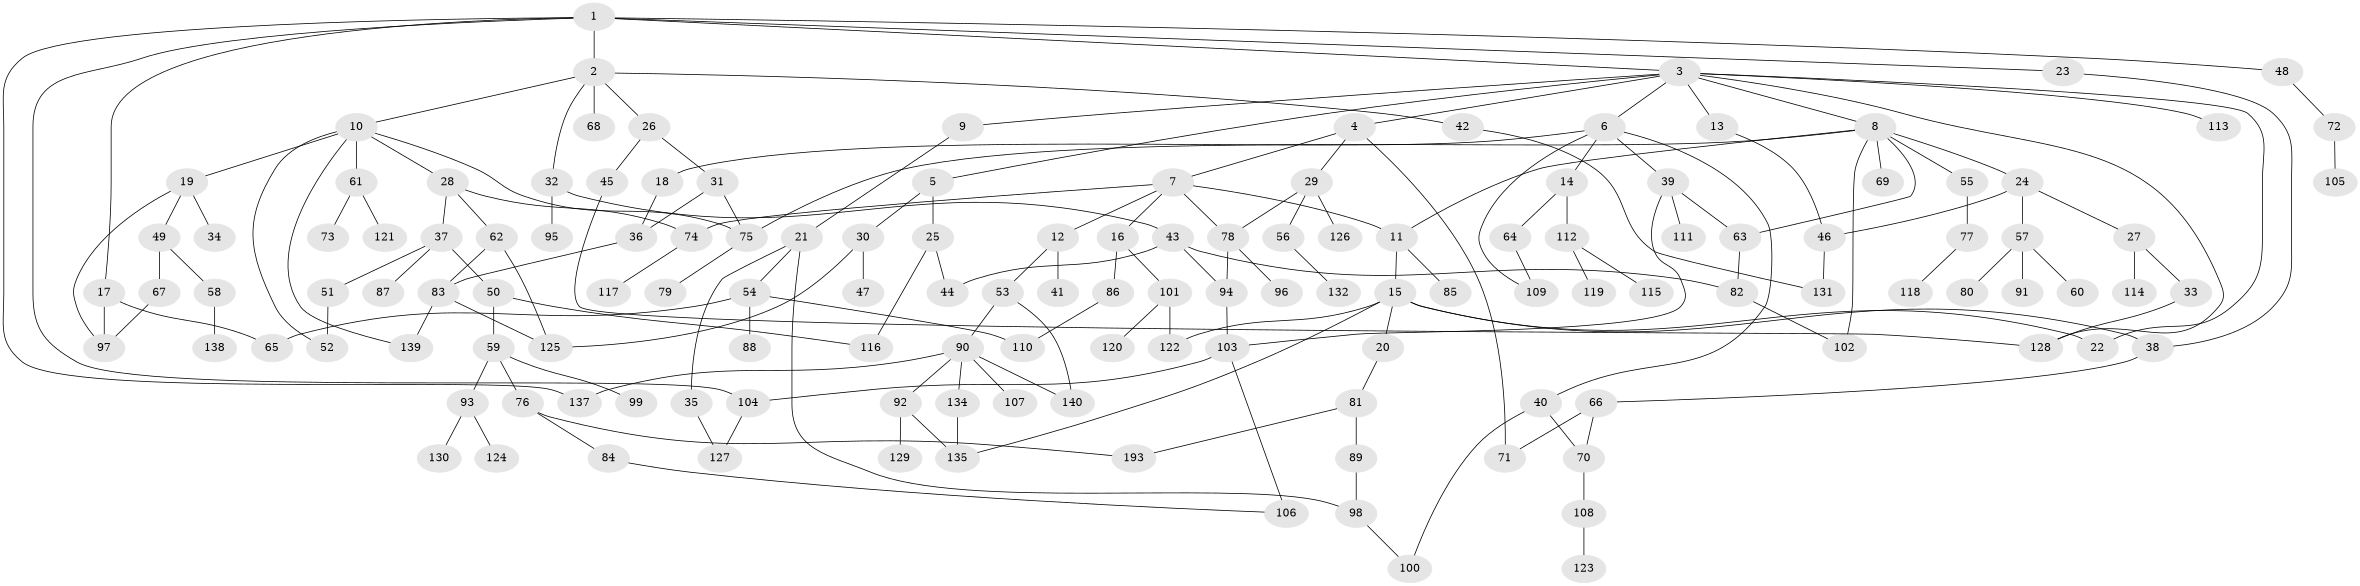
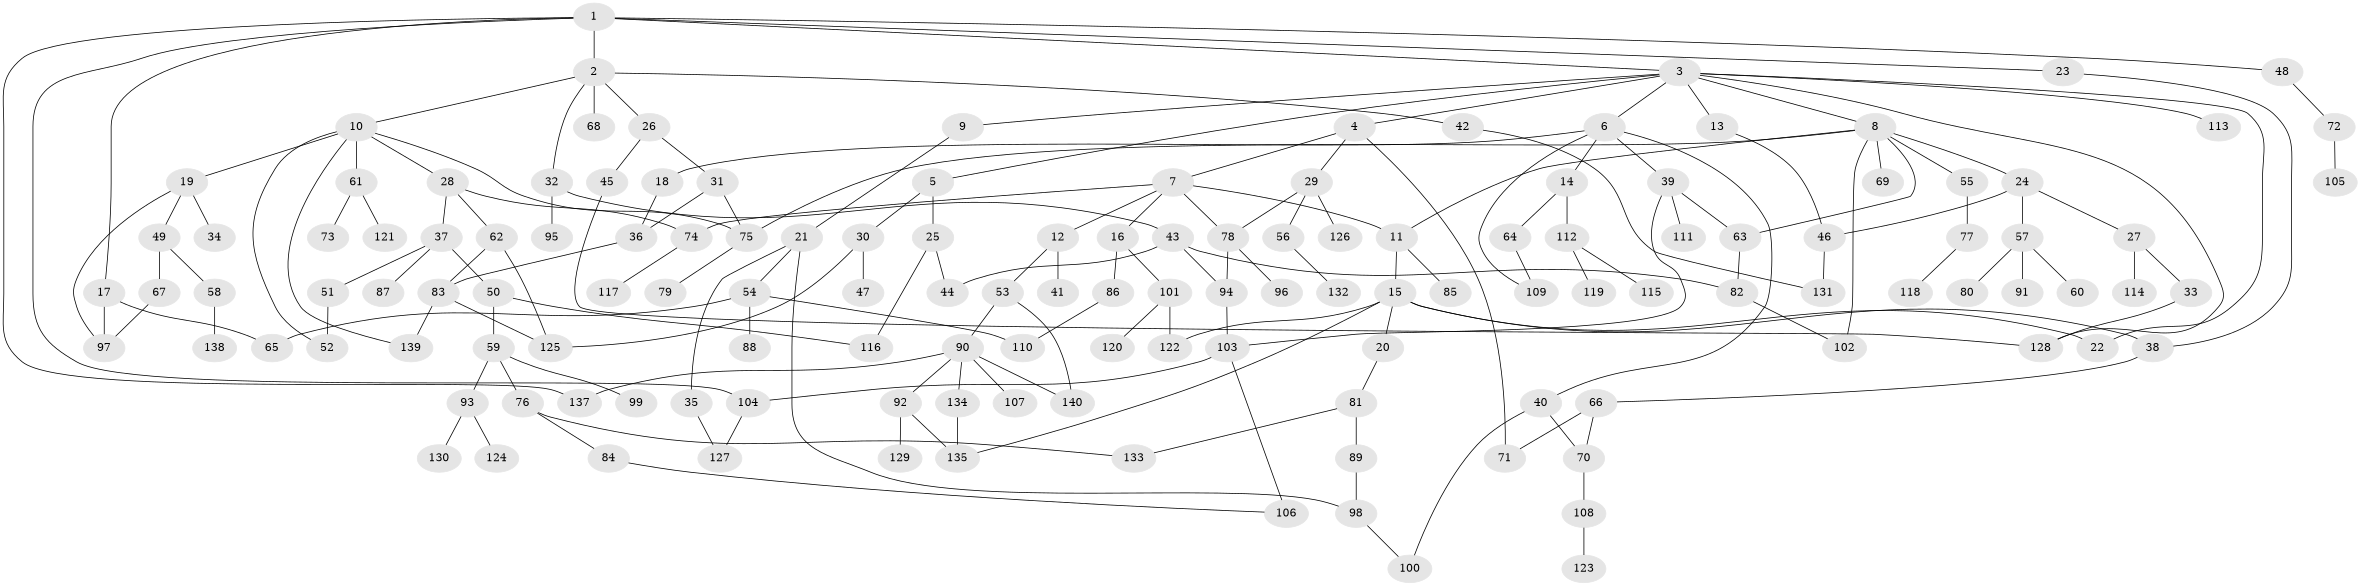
(1134, 458) -> (1134, 458)
